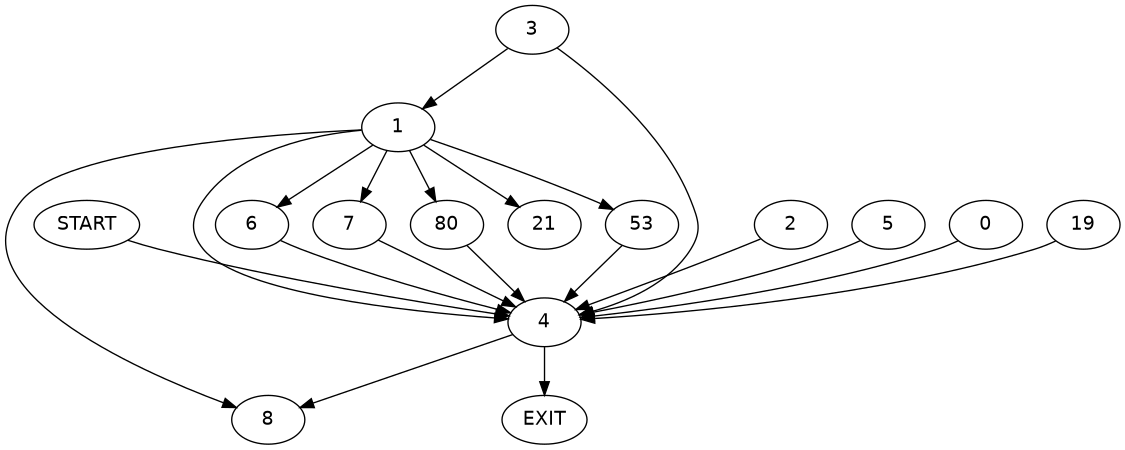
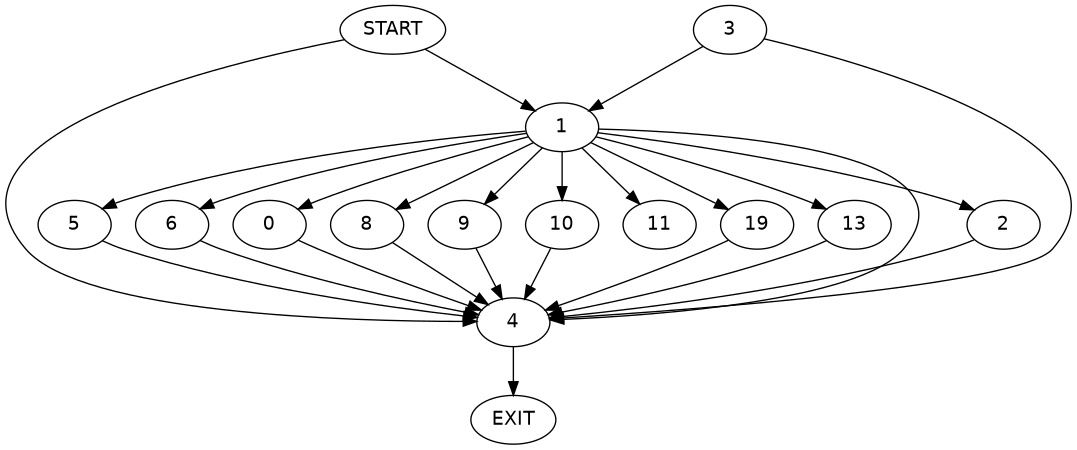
none -> (474, 77)
none -> (318, 156)
none -> (781, 161)
none -> (418, 167)
none -> (653, 173)
(350, 225) -> (465, 225)
(447, 225) -> (562, 225)
(545, 225) -> (660, 225)
(642, 225) -> (855, 225)
(413, 369) -> (435, 270)
